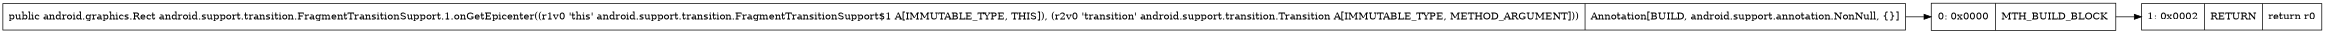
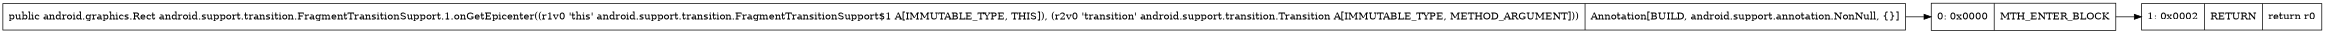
(2055, 16) -> (2055, 16)
